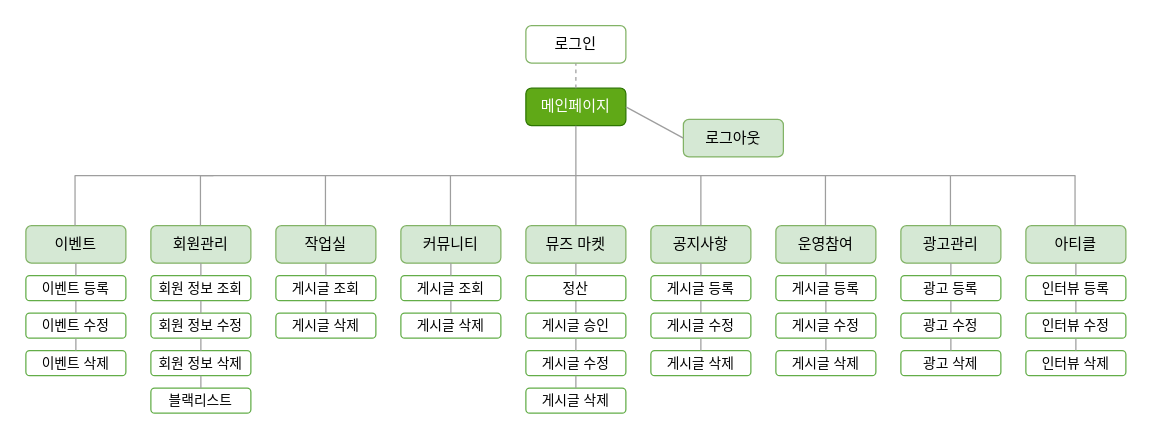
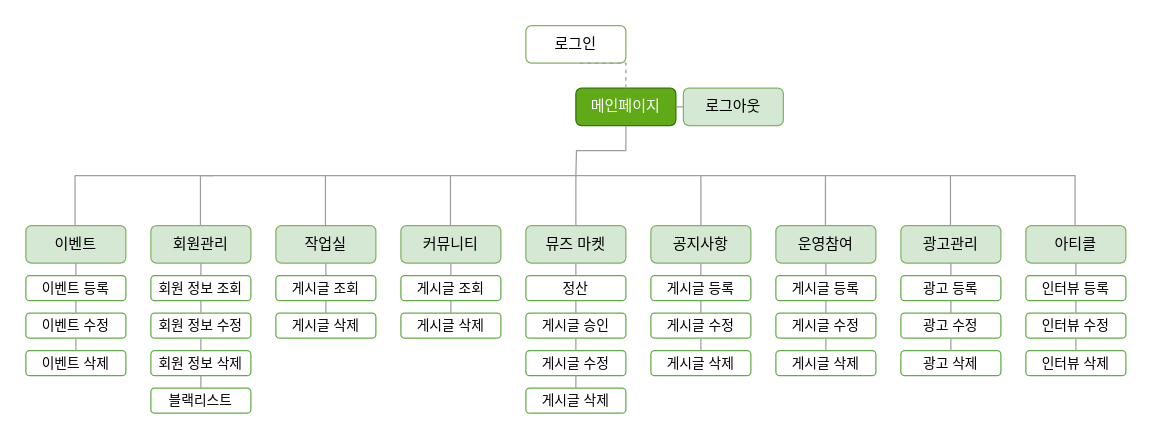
(576, 107) -> (626, 107)
(733, 138) -> (733, 107)
